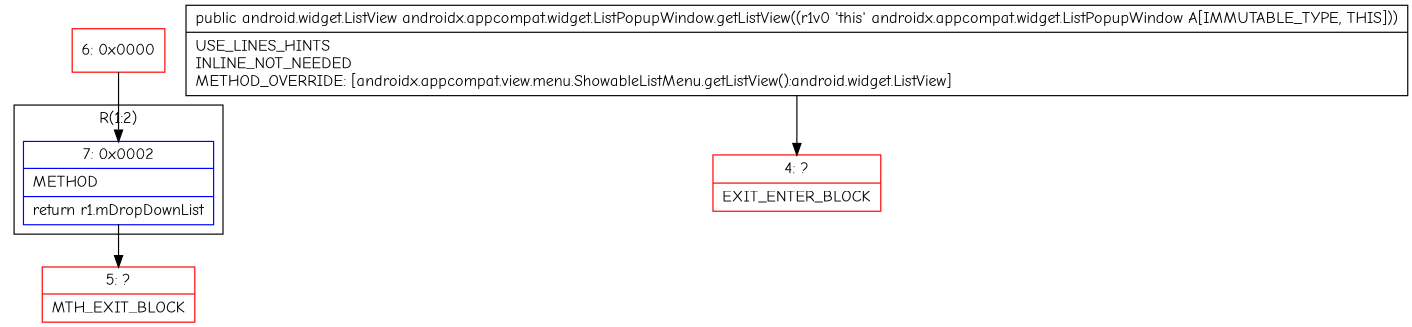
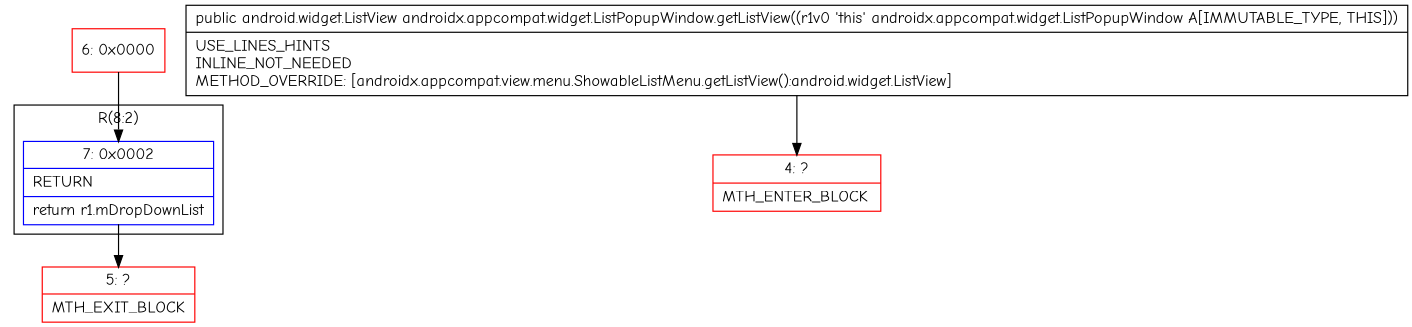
(119, 119) -> (119, 119)
(66, 182) -> (63, 182)
(797, 197) -> (795, 197)
